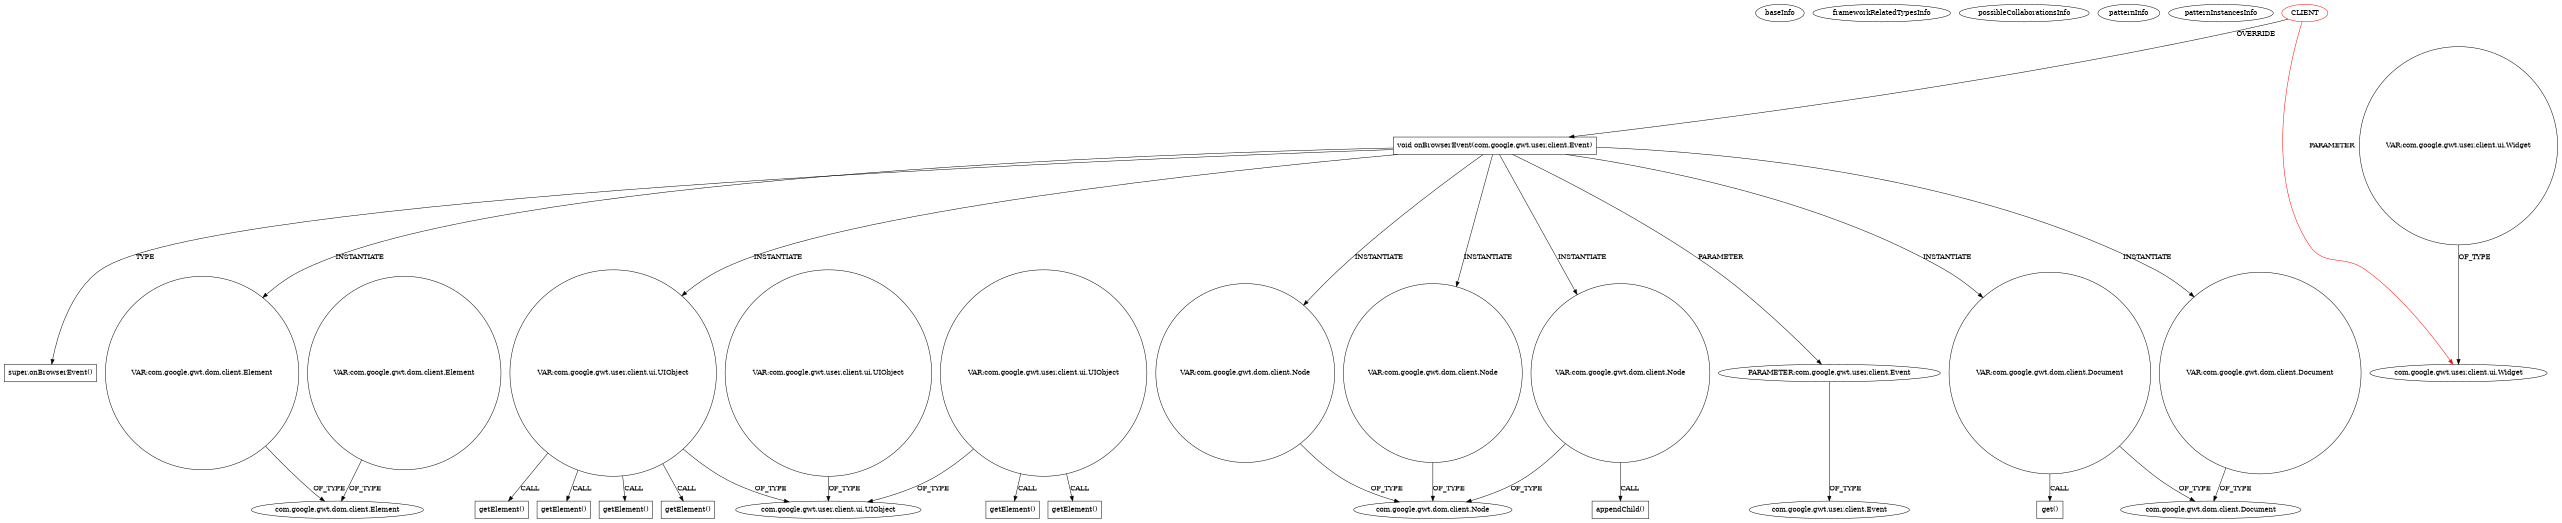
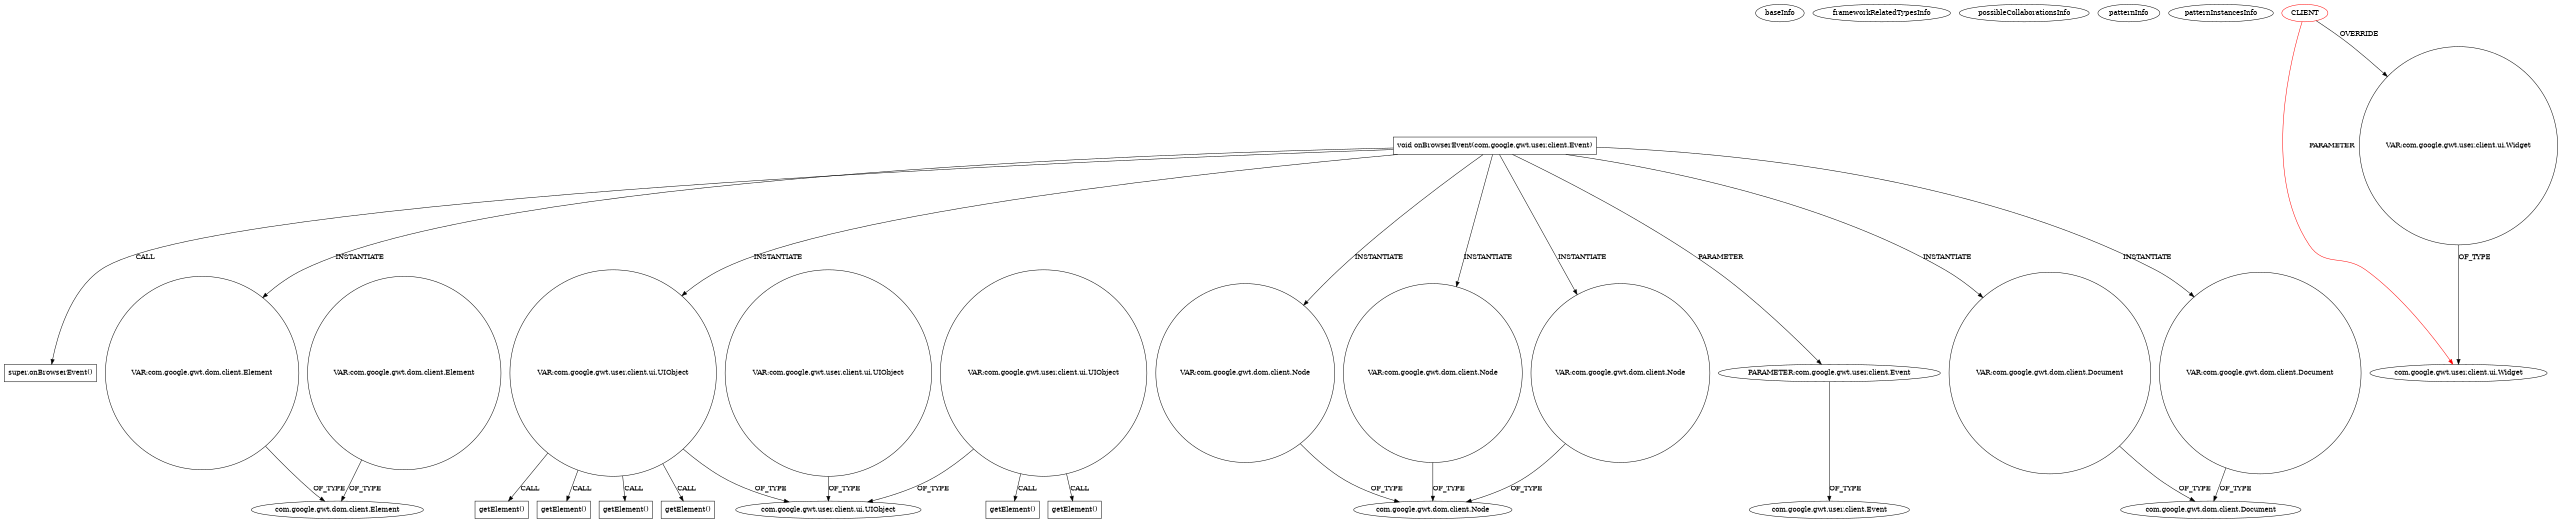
(1933, 87) -> (2351, 45)
(145, 257) -> (145, 257)
(1620, 510) -> none
(2050, 510) -> none
